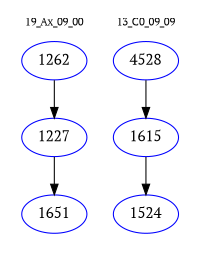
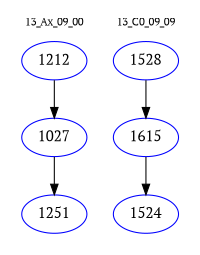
(54, 23) -> (54, 23)
(54, 61) -> (54, 61)
(146, 61) -> (146, 61)
(54, 137) -> (54, 137)
(54, 214) -> (54, 214)
